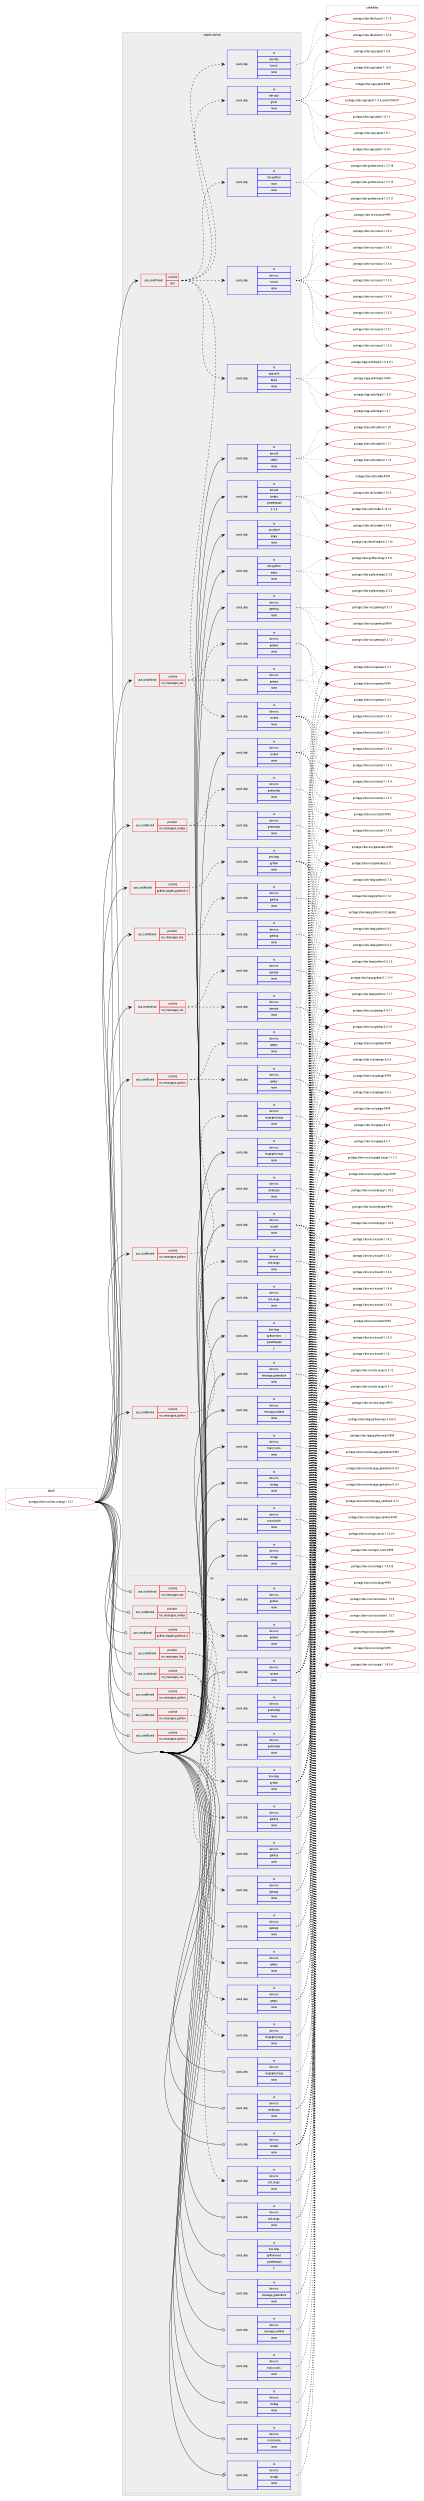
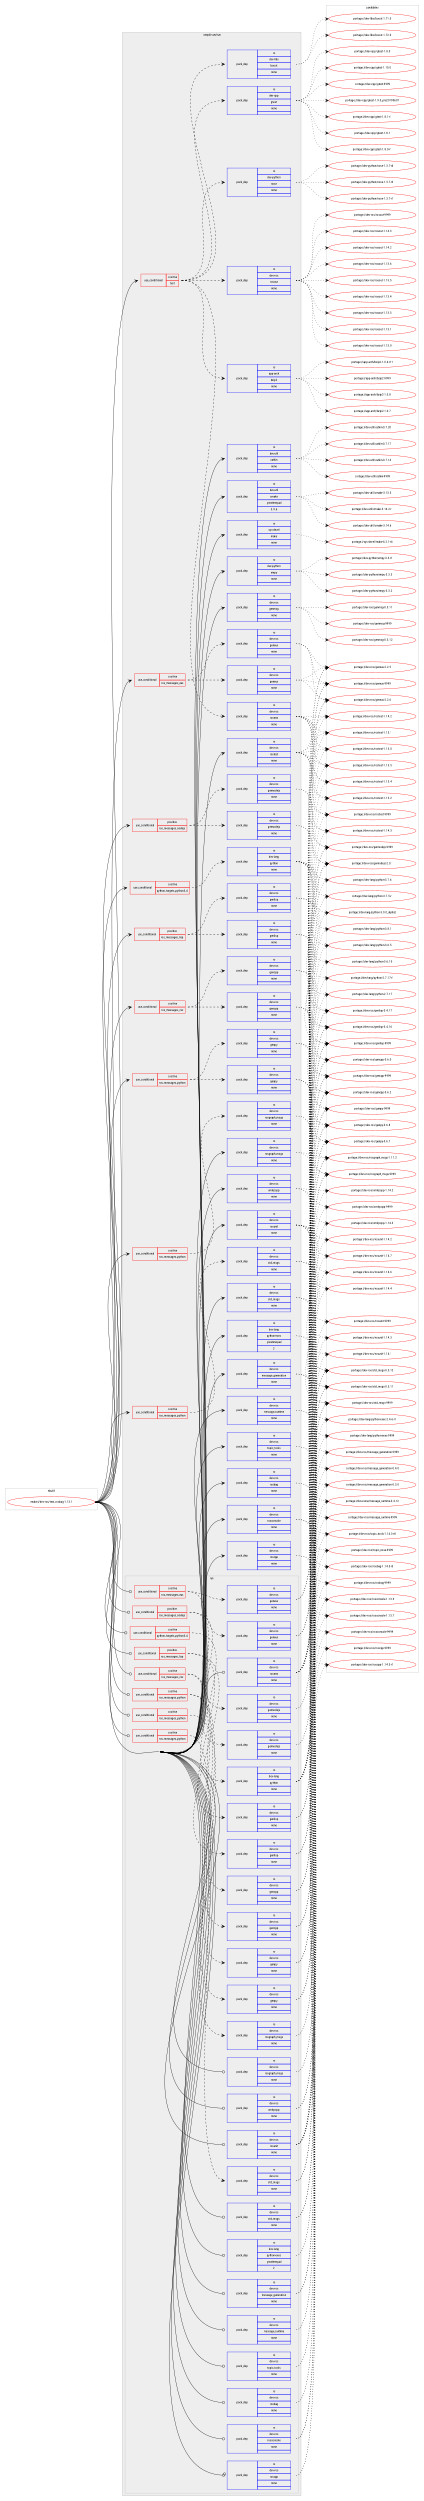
(372, 1305) -> none
(51, 1502) -> (51, 1502)
(372, 1534) -> (372, 1534)
(372, 1550) -> (372, 1550)
(372, 1632) -> (372, 1632)
